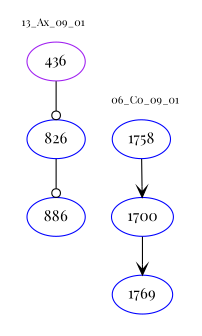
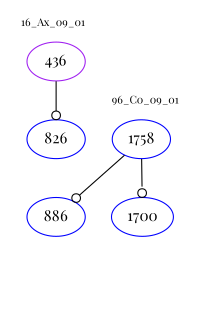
(53, 23) -> (53, 23)
(146, 101) -> (146, 101)
(142, 173) -> (142, 173)
(56, 174) -> (110, 168)
(142, 295) -> none
